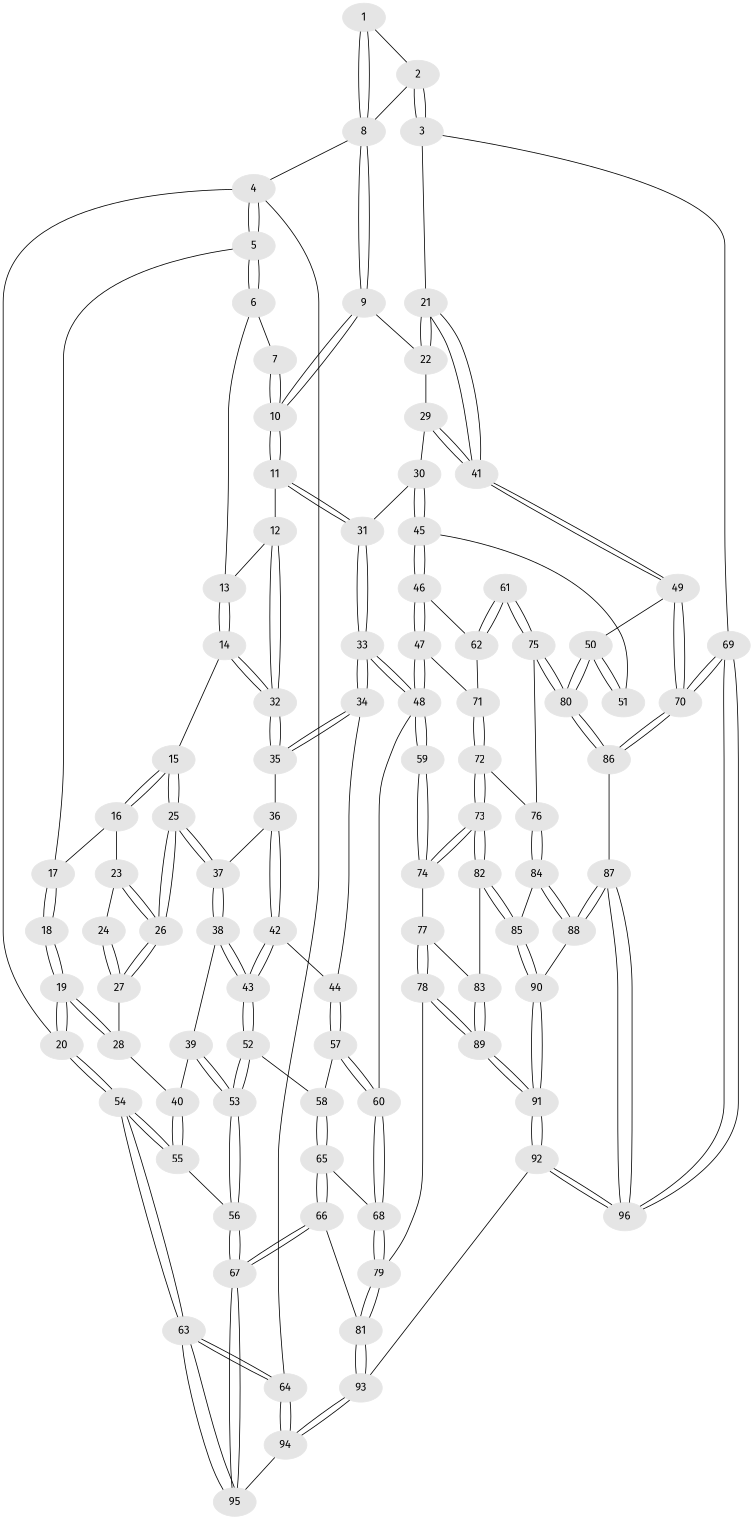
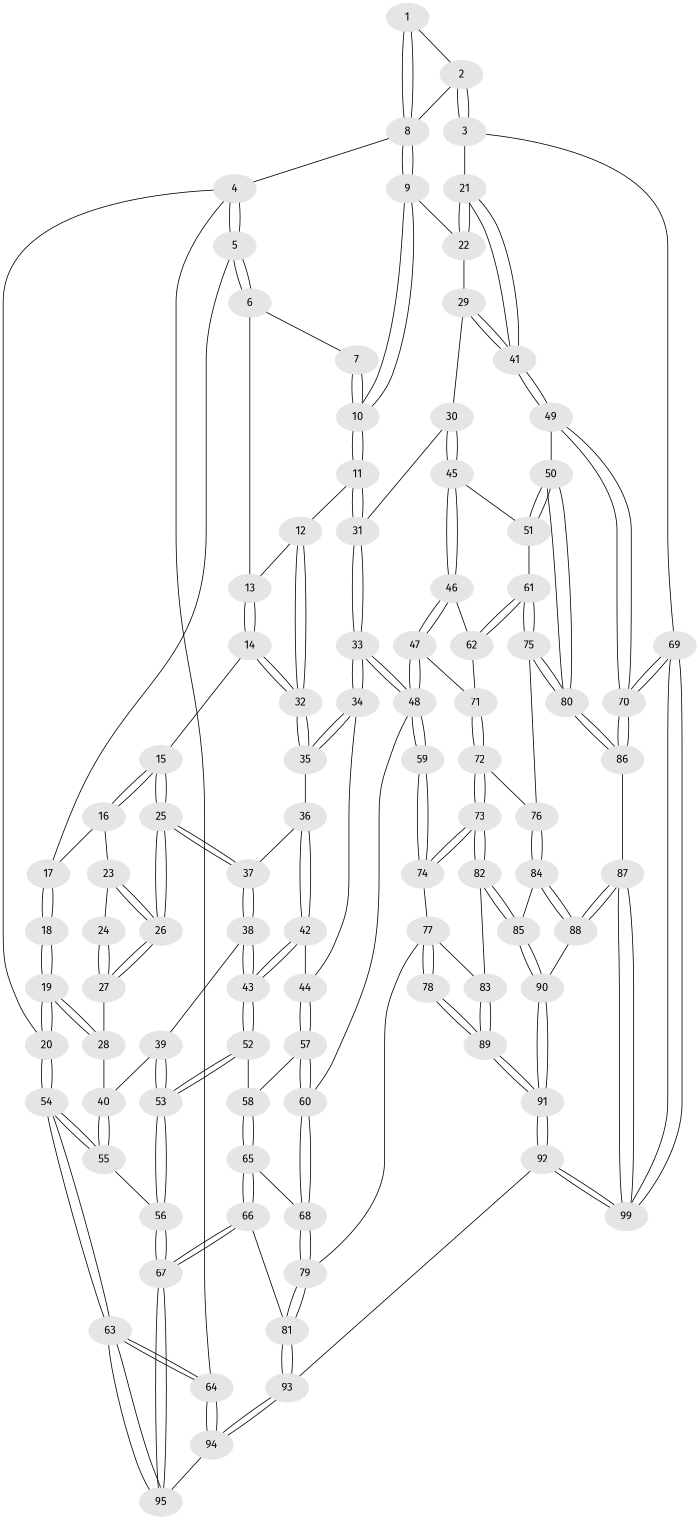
none -> (529, 560)
(423, 1135) -> (385, 1111)
(625, 1217) -> (627, 1217)
